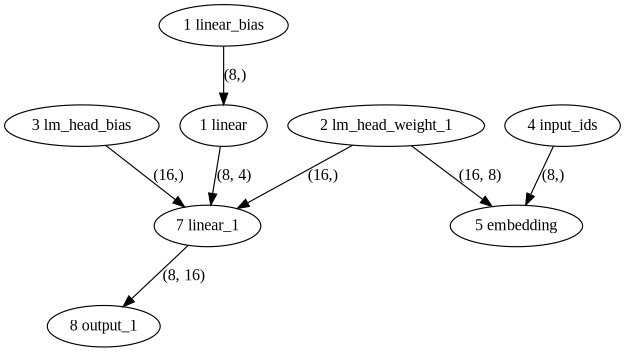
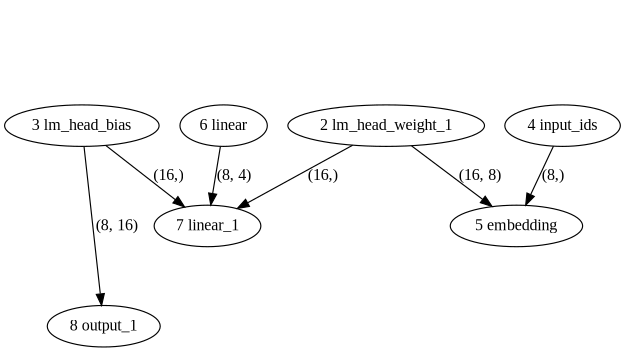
(224, 25) -> none
(224, 126) -> (224, 126)
(160, 272) -> (92, 220)
